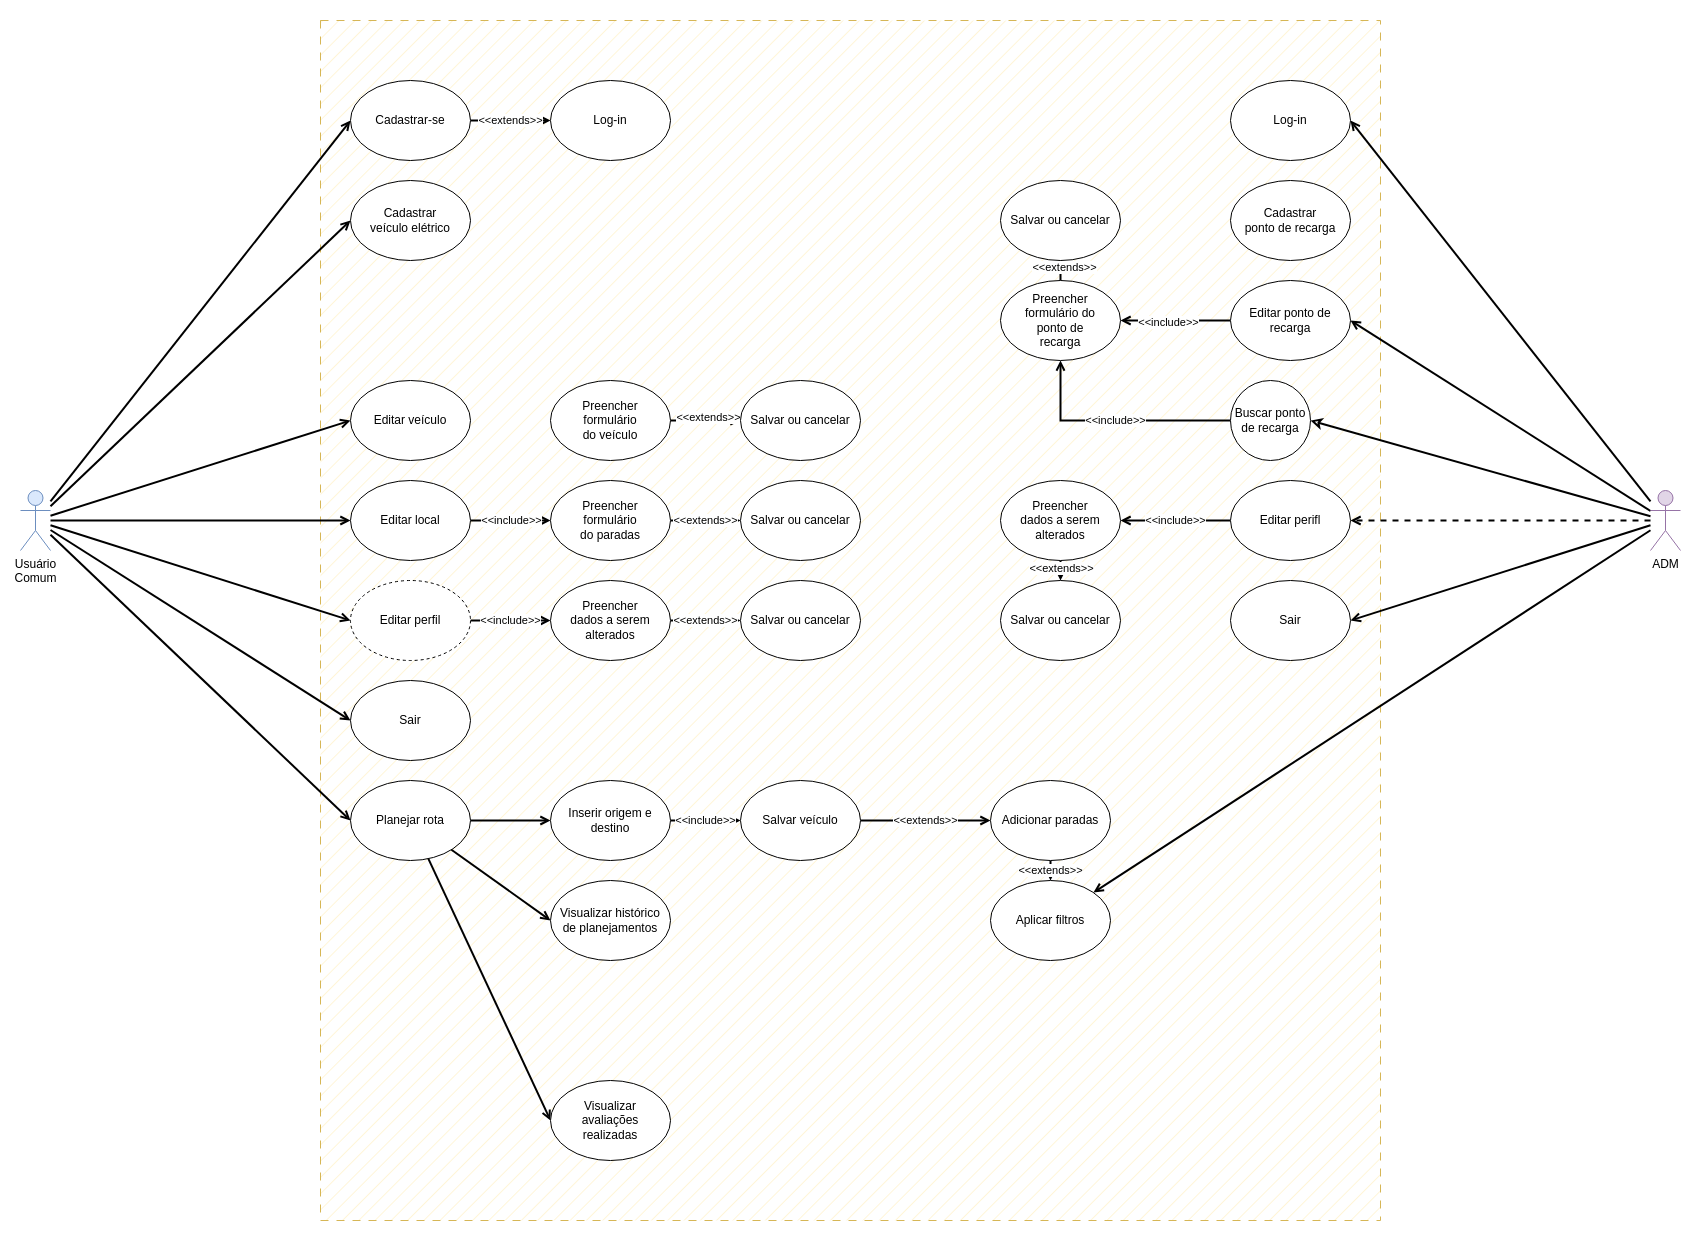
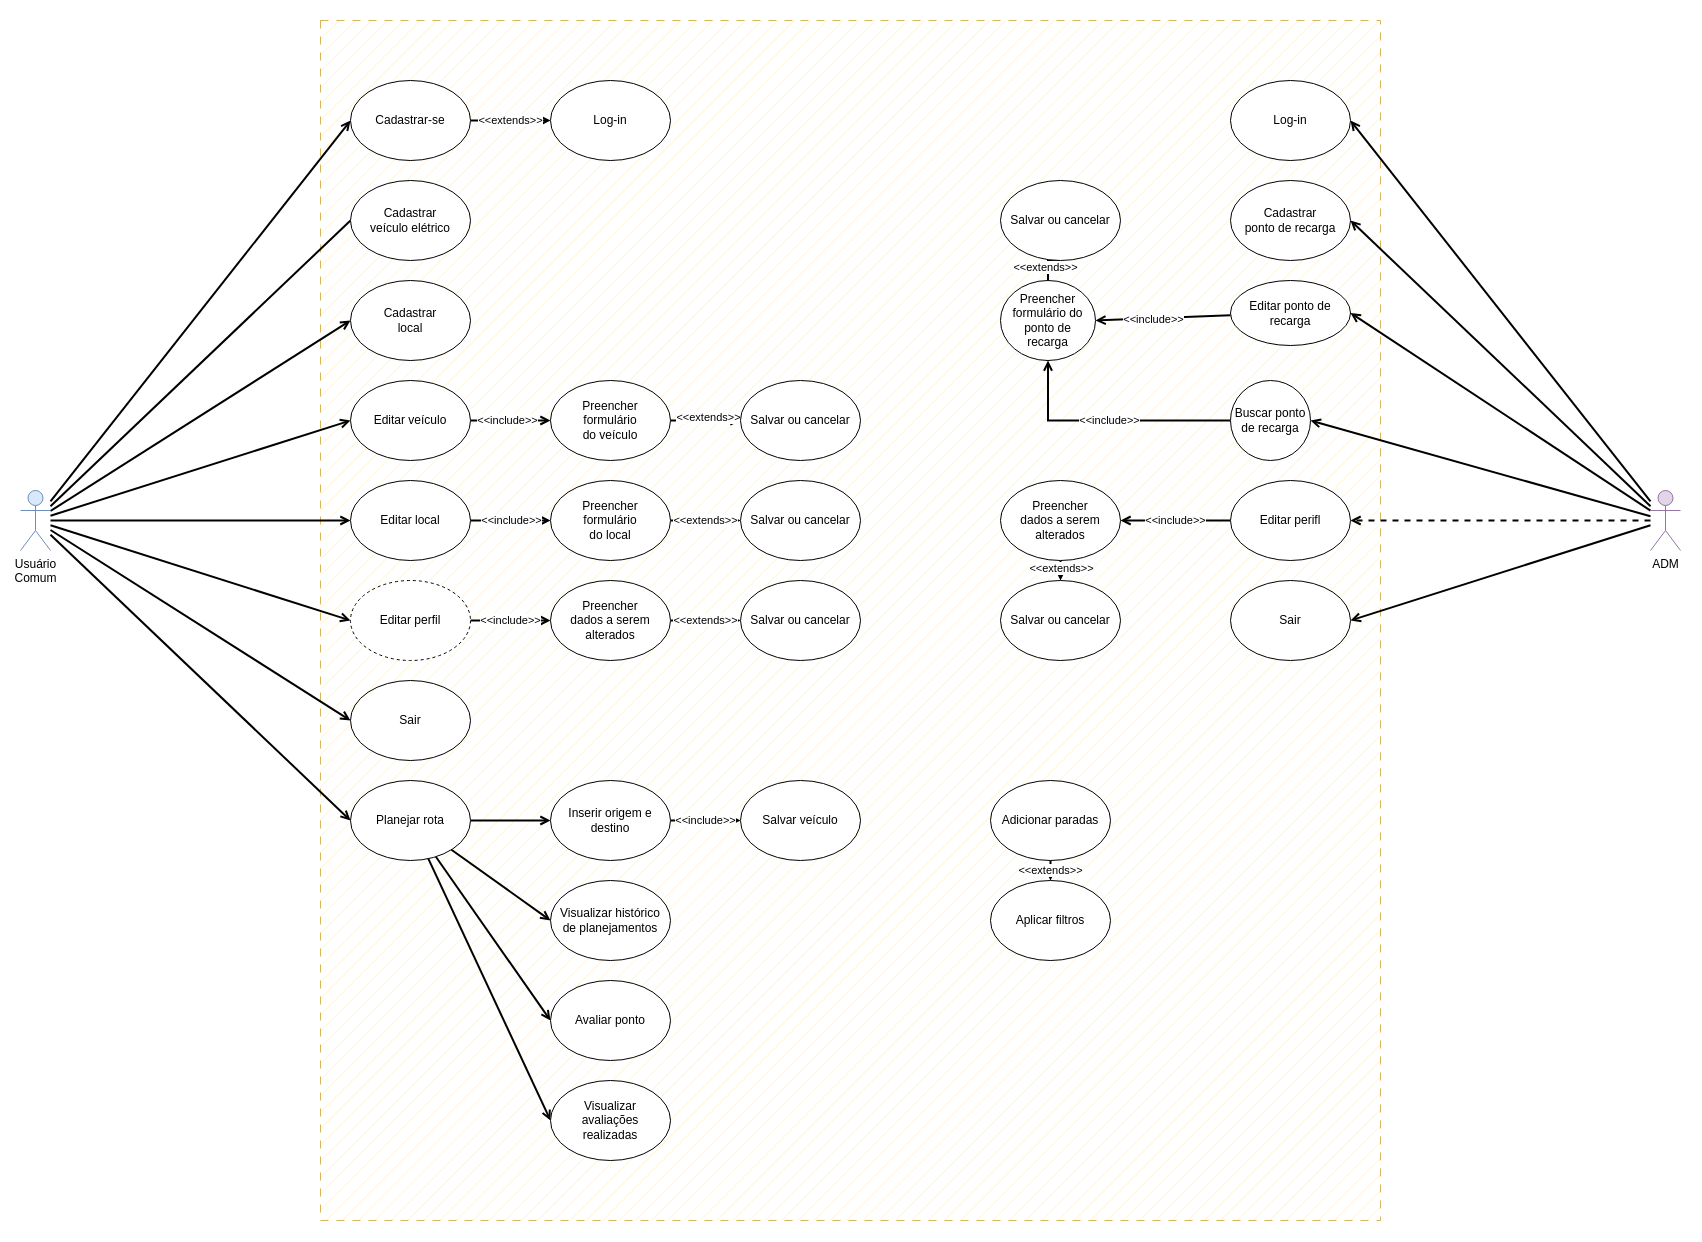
(345, 226) -> (346, 225)
none -> (411, 321)
(1061, 321) -> (1048, 321)
(1291, 321) -> (1291, 313)
none -> (199, 417)
none -> (508, 421)
(1320, 423) -> (1318, 423)
(611, 521) -> (611, 521)
(1374, 710) -> (1502, 365)
(923, 821) -> none
none -> (492, 936)
none -> (611, 1021)
